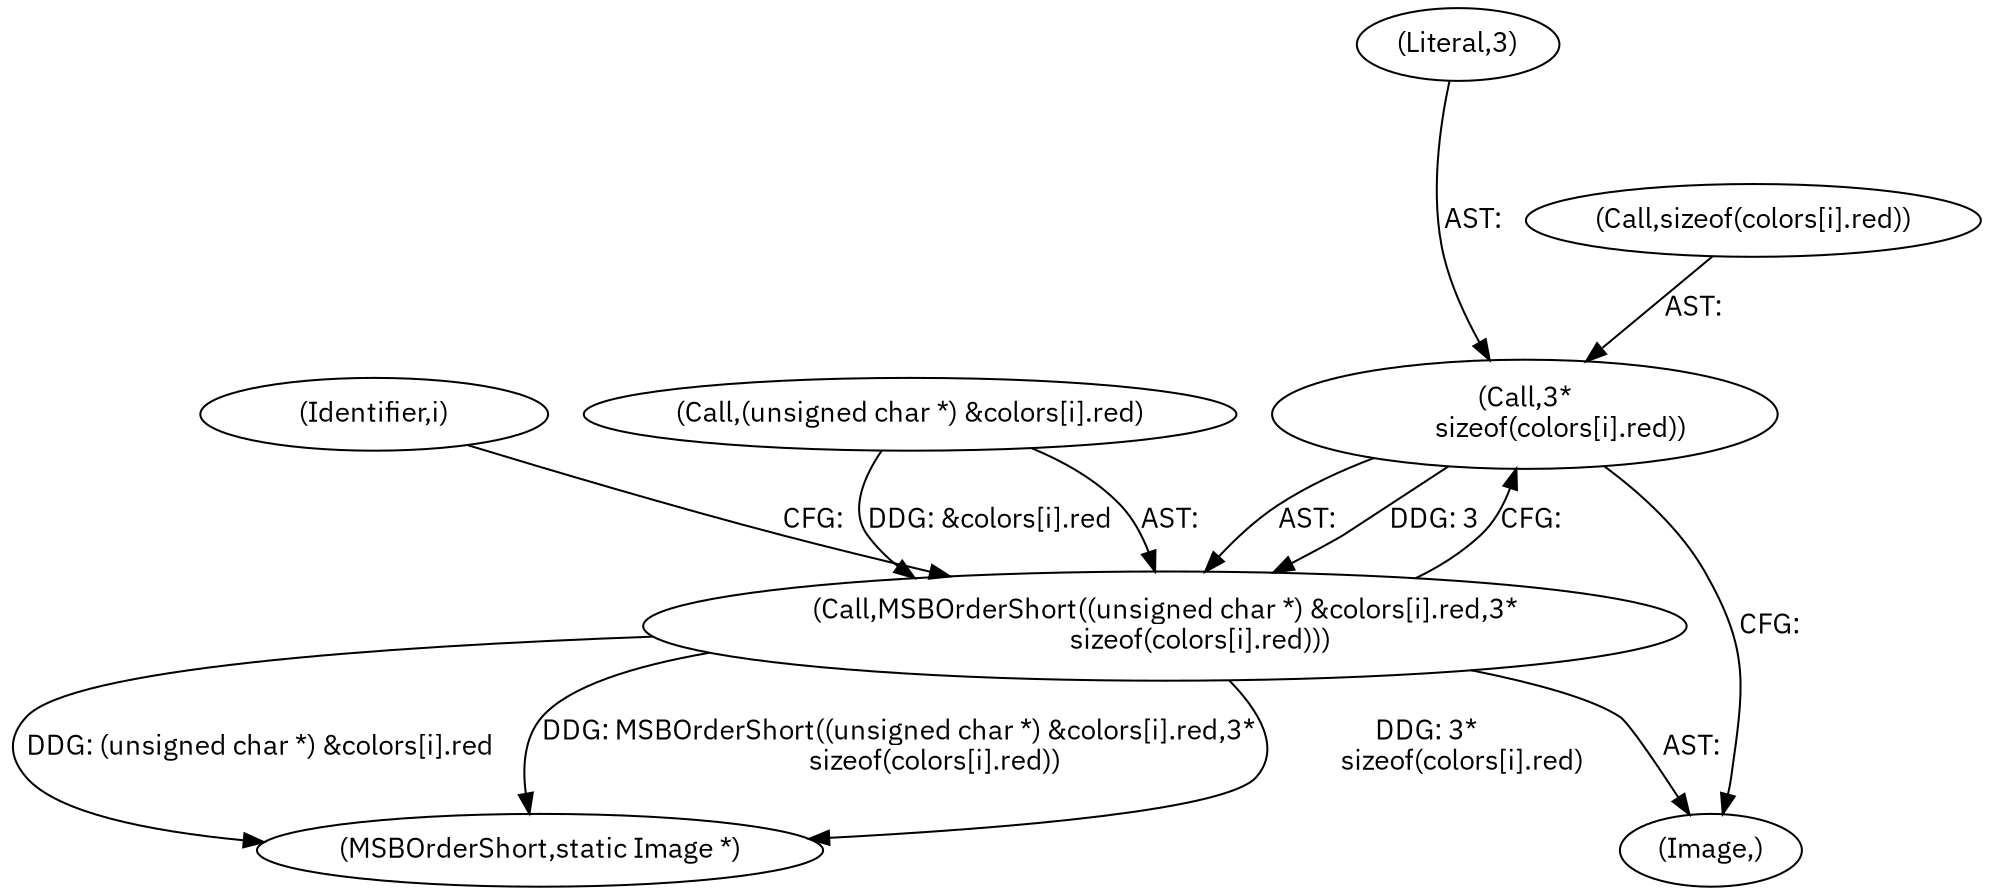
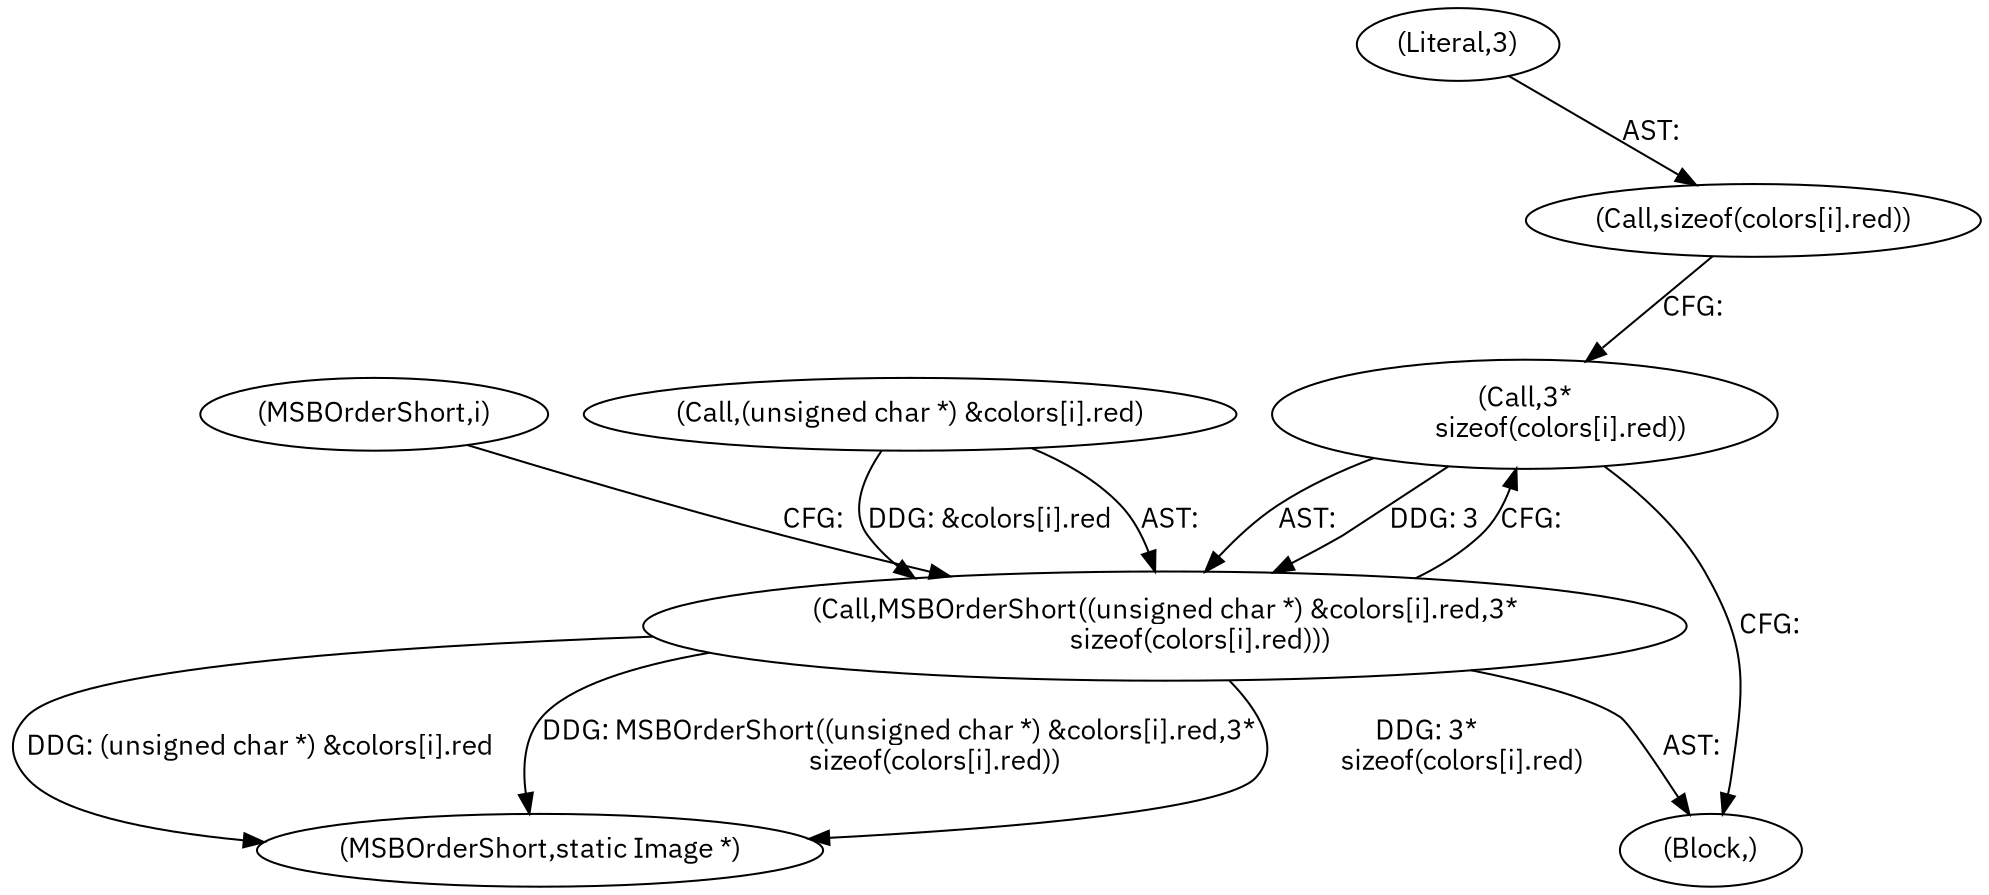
(1438, 215) -> (1594, 125)
(1697, 308) -> (1697, 308)
(374, 414) -> (374, 414)
(1711, 850) -> (1711, 850)
